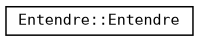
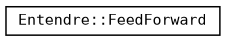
(99, 21) -> (113, 21)
